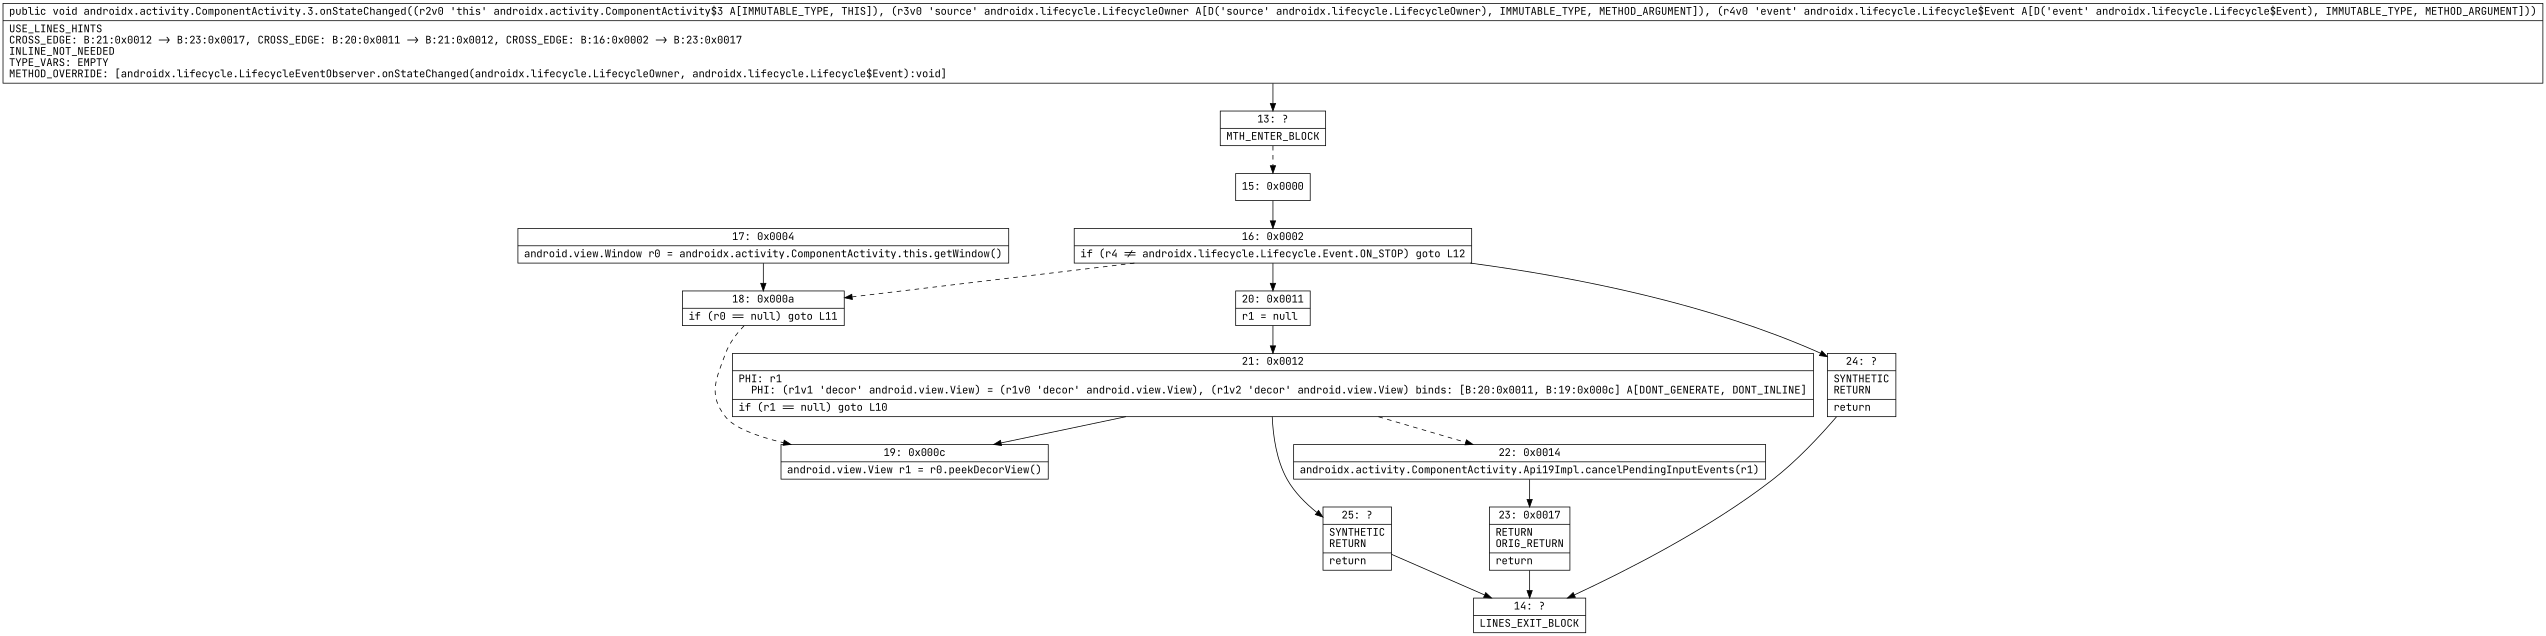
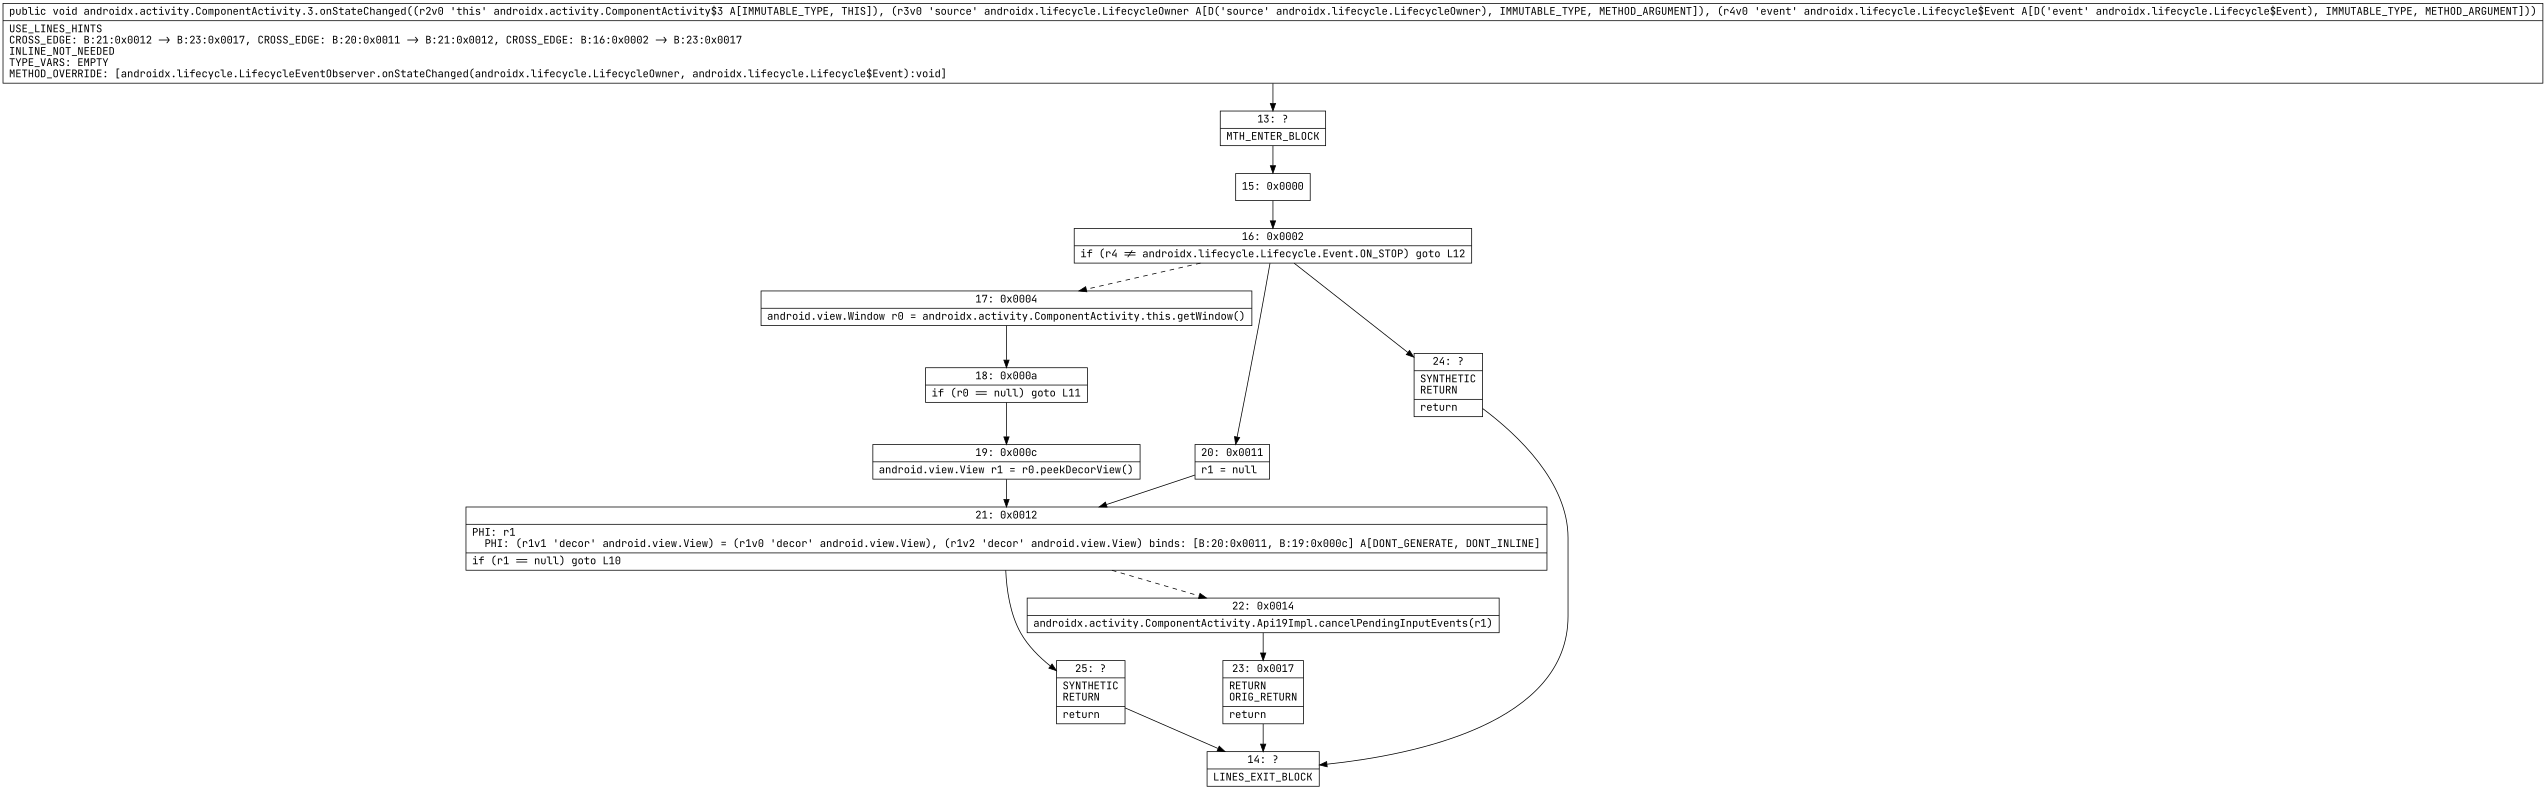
(1273, 156) -> (1273, 156)
(993, 280) -> (1143, 276)
(717, 401) -> (1006, 420)
(1063, 430) -> (1006, 489)
